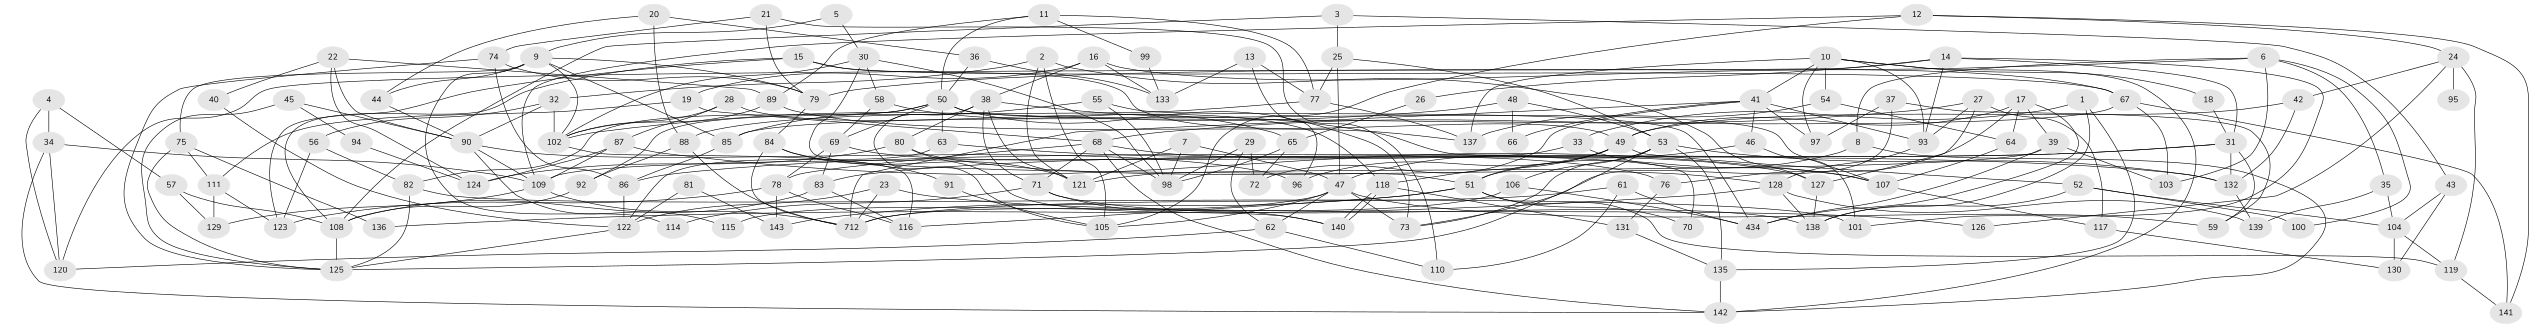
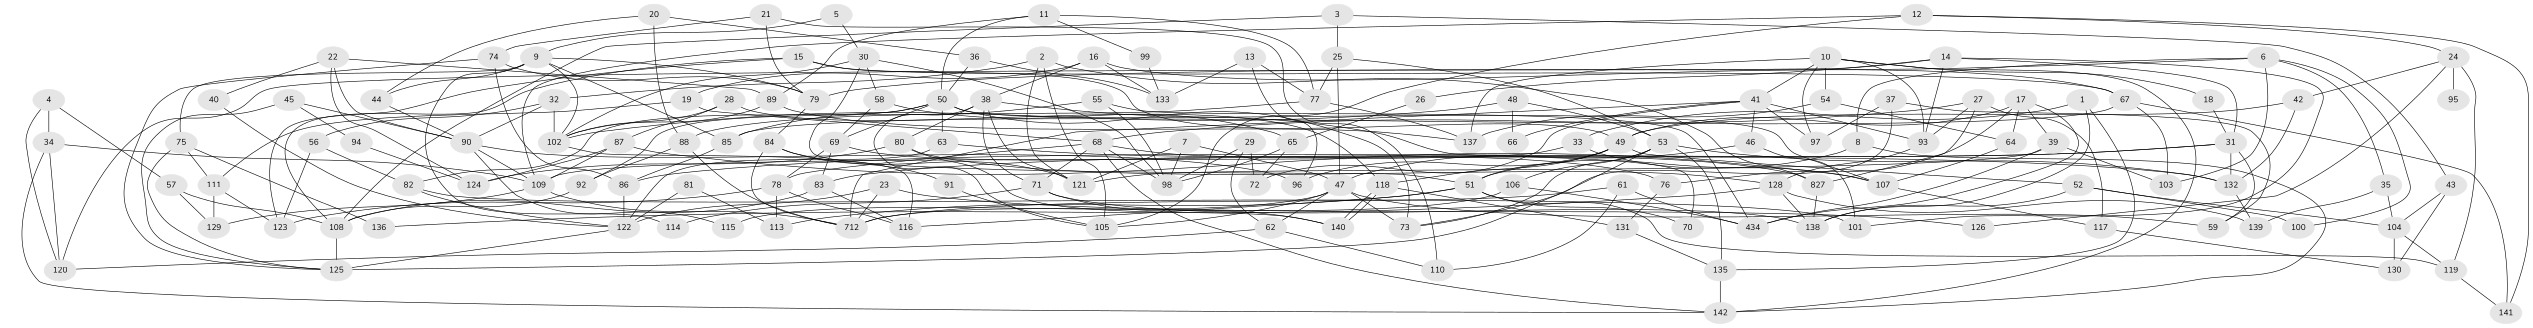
(1818, 185) -> (1818, 185)
(777, 228) -> (777, 228)
(396, 243) -> (514, 214)
